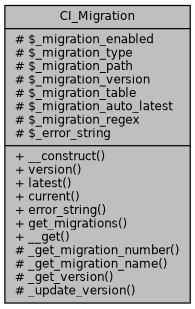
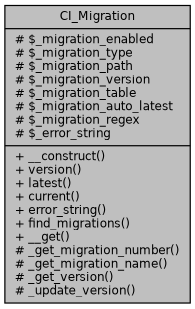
(71, 224) -> (73, 224)
